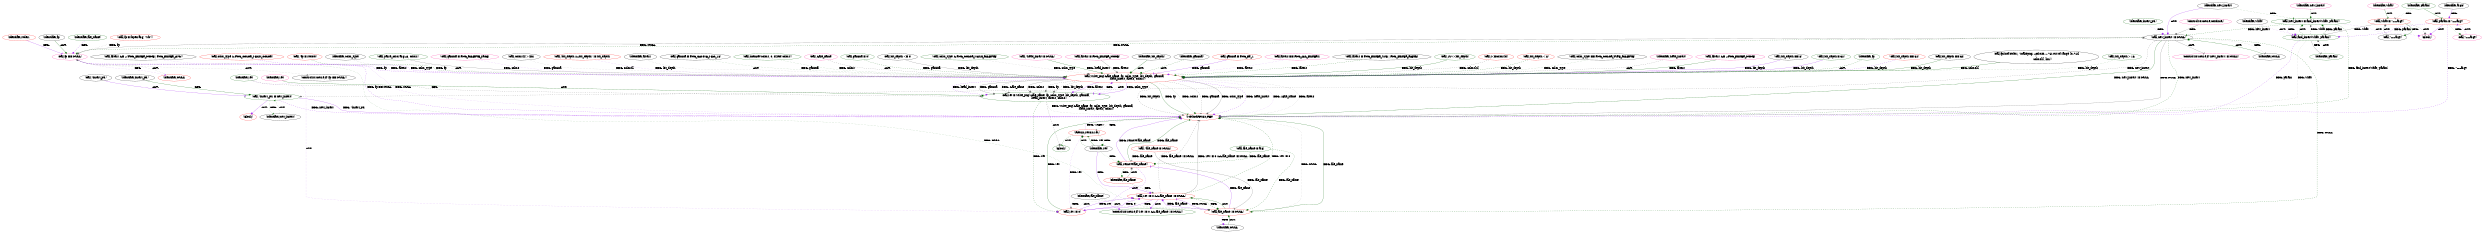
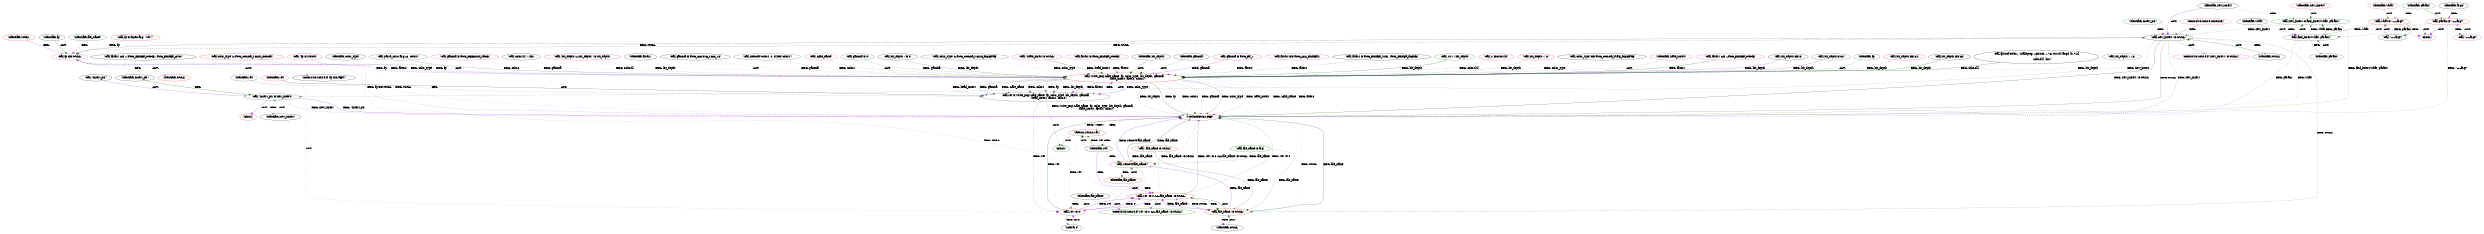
(465, 57) -> (465, 57)
(324, 78) -> (324, 78)
none -> (1072, 228)
